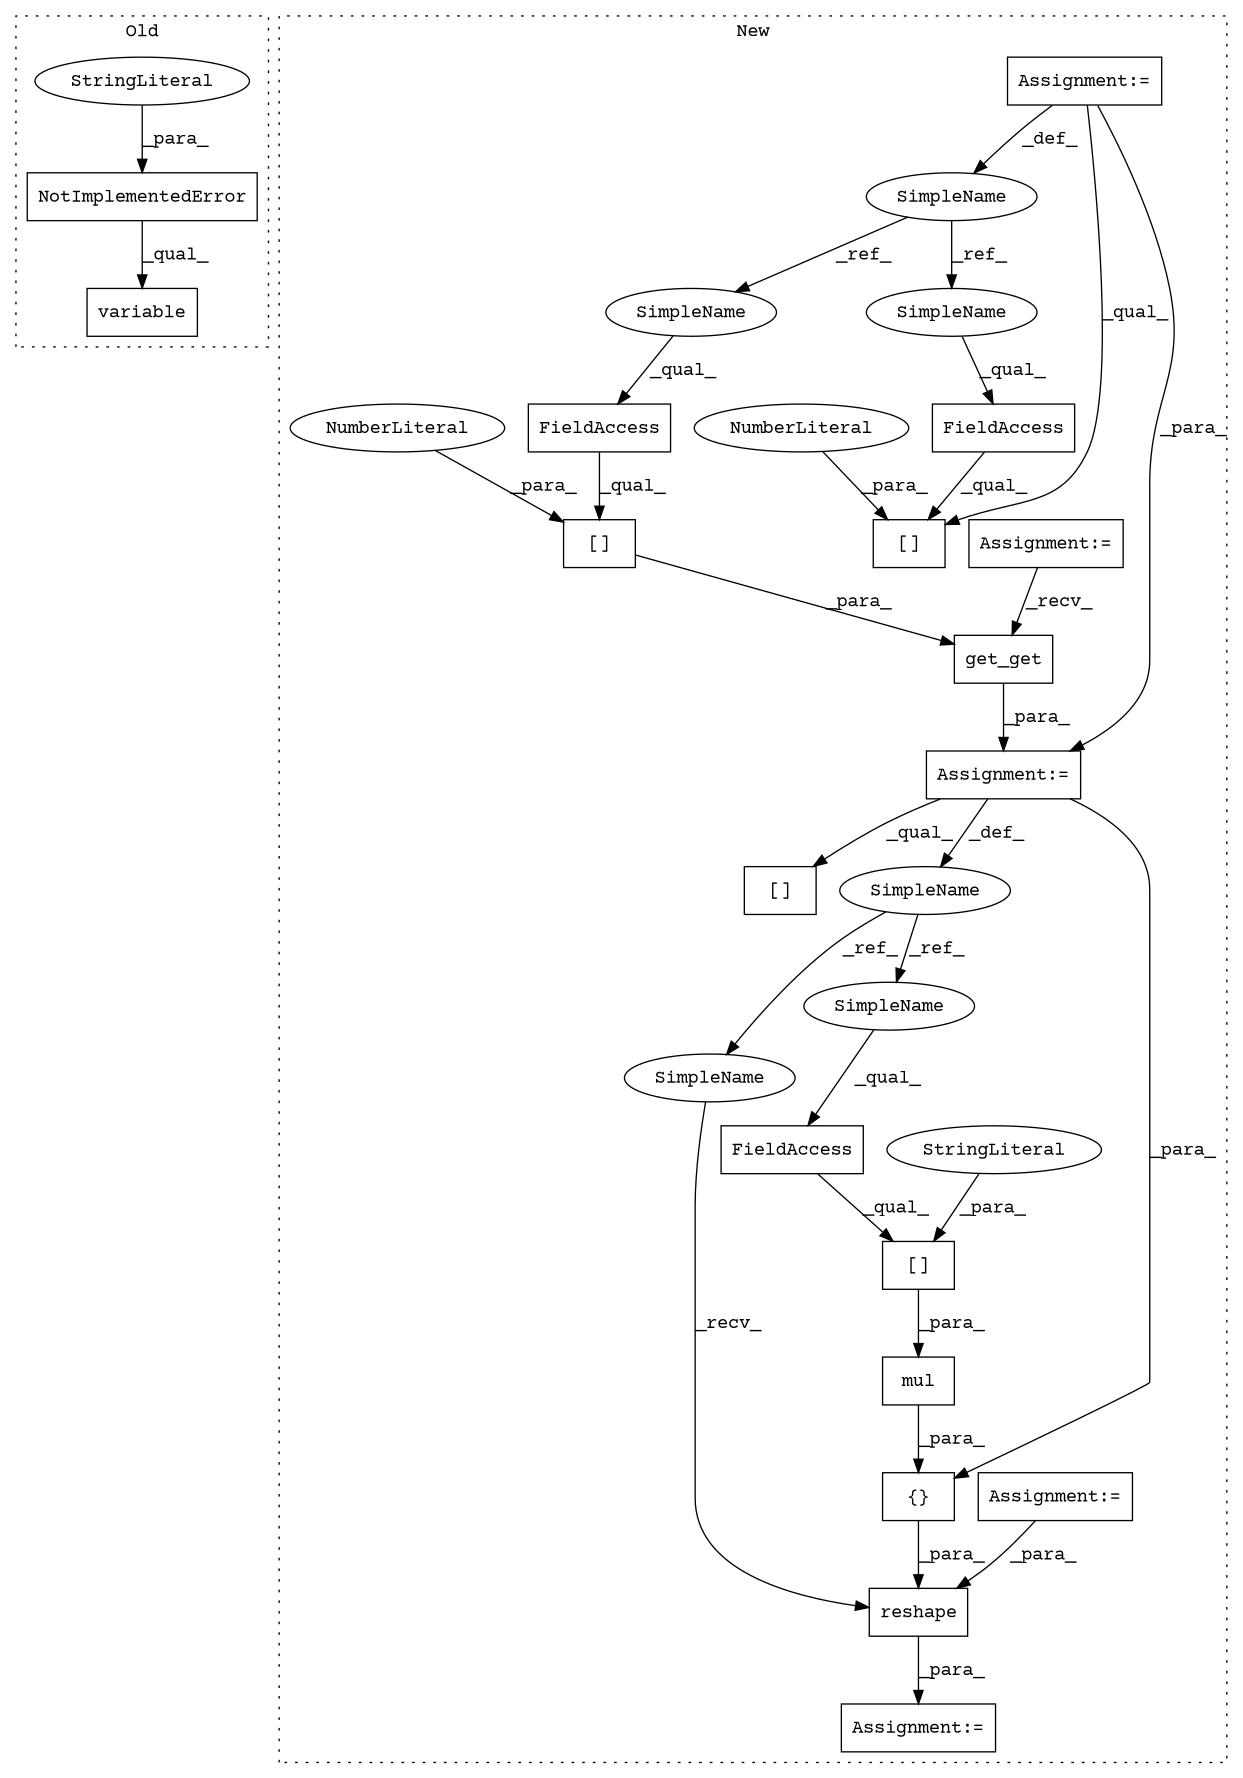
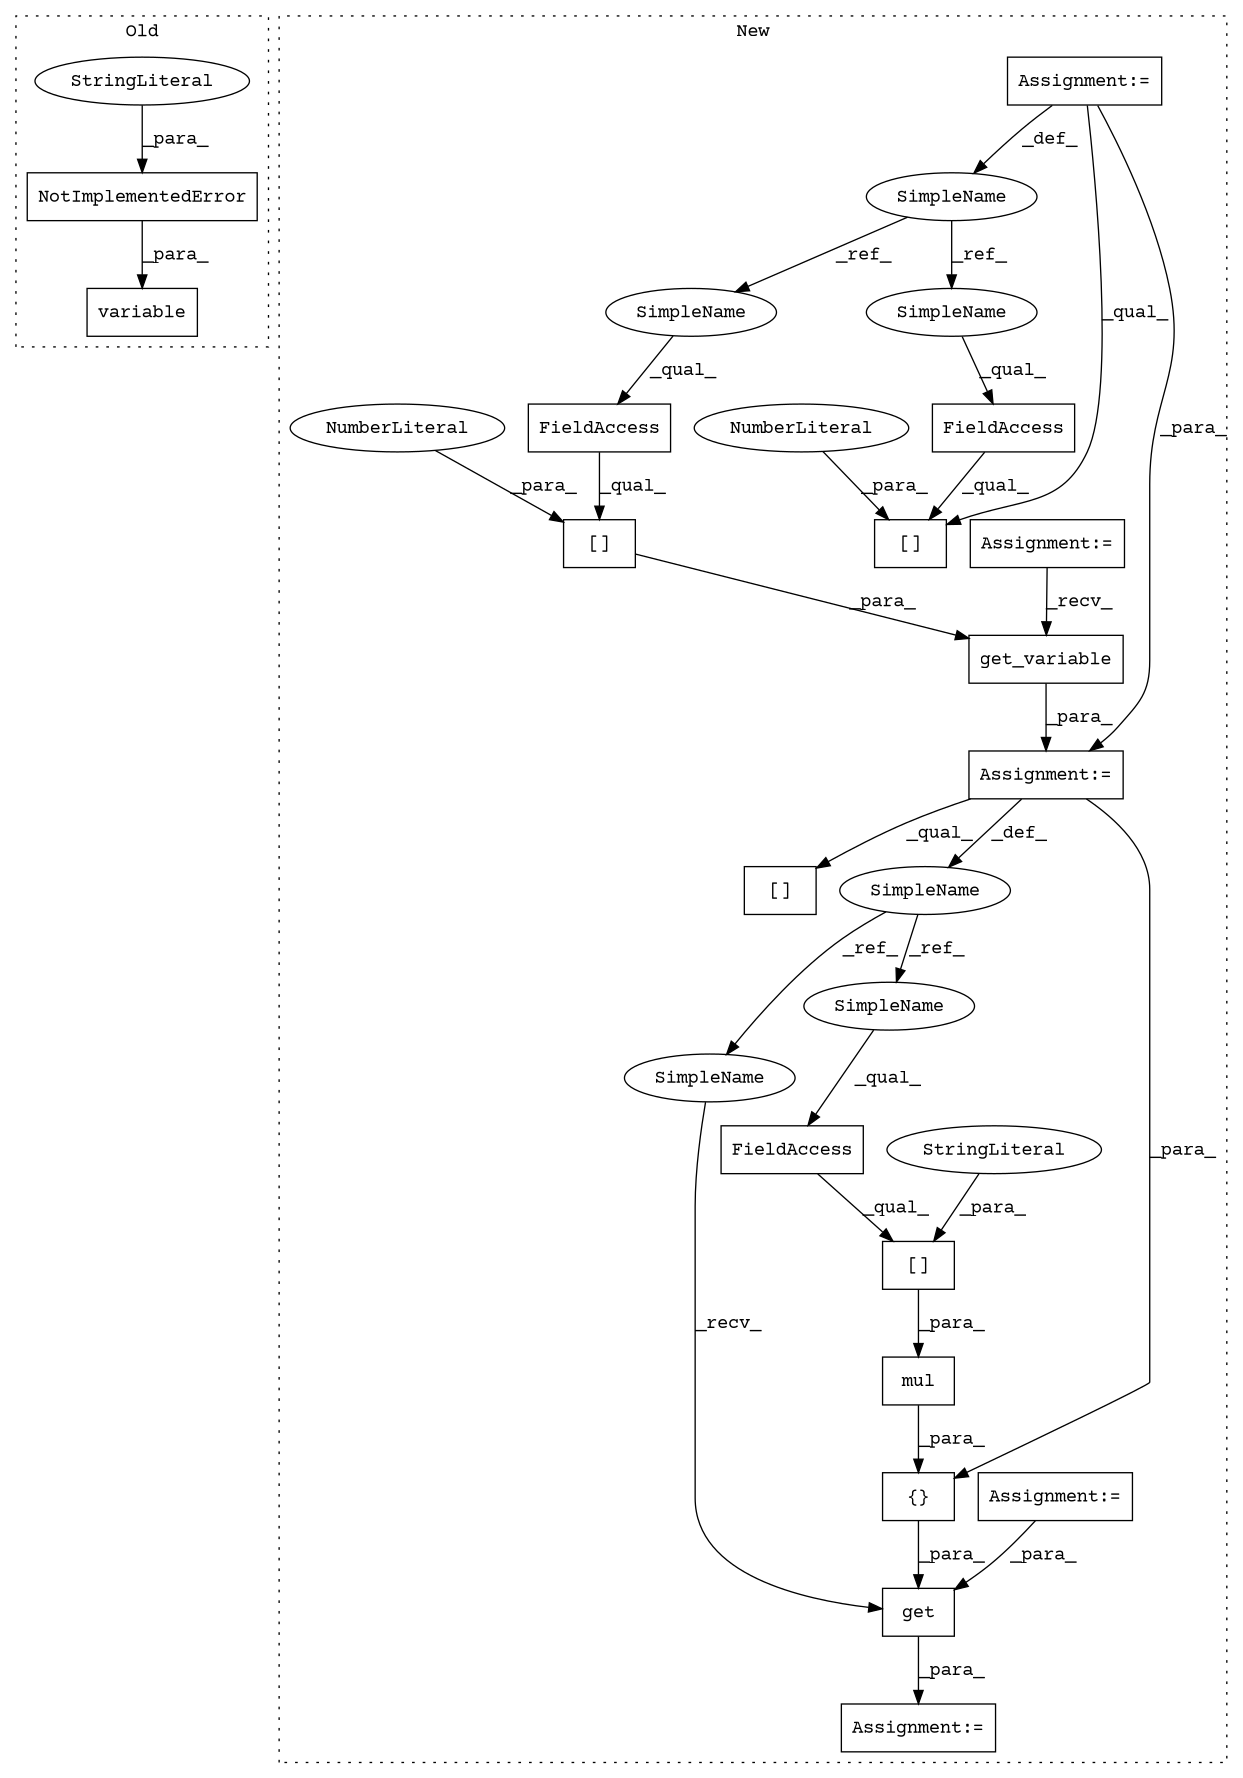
(175, 255) -> (175, 255)
(1004, 659) -> (1046, 659)
(918, 1612) -> (918, 1612)
